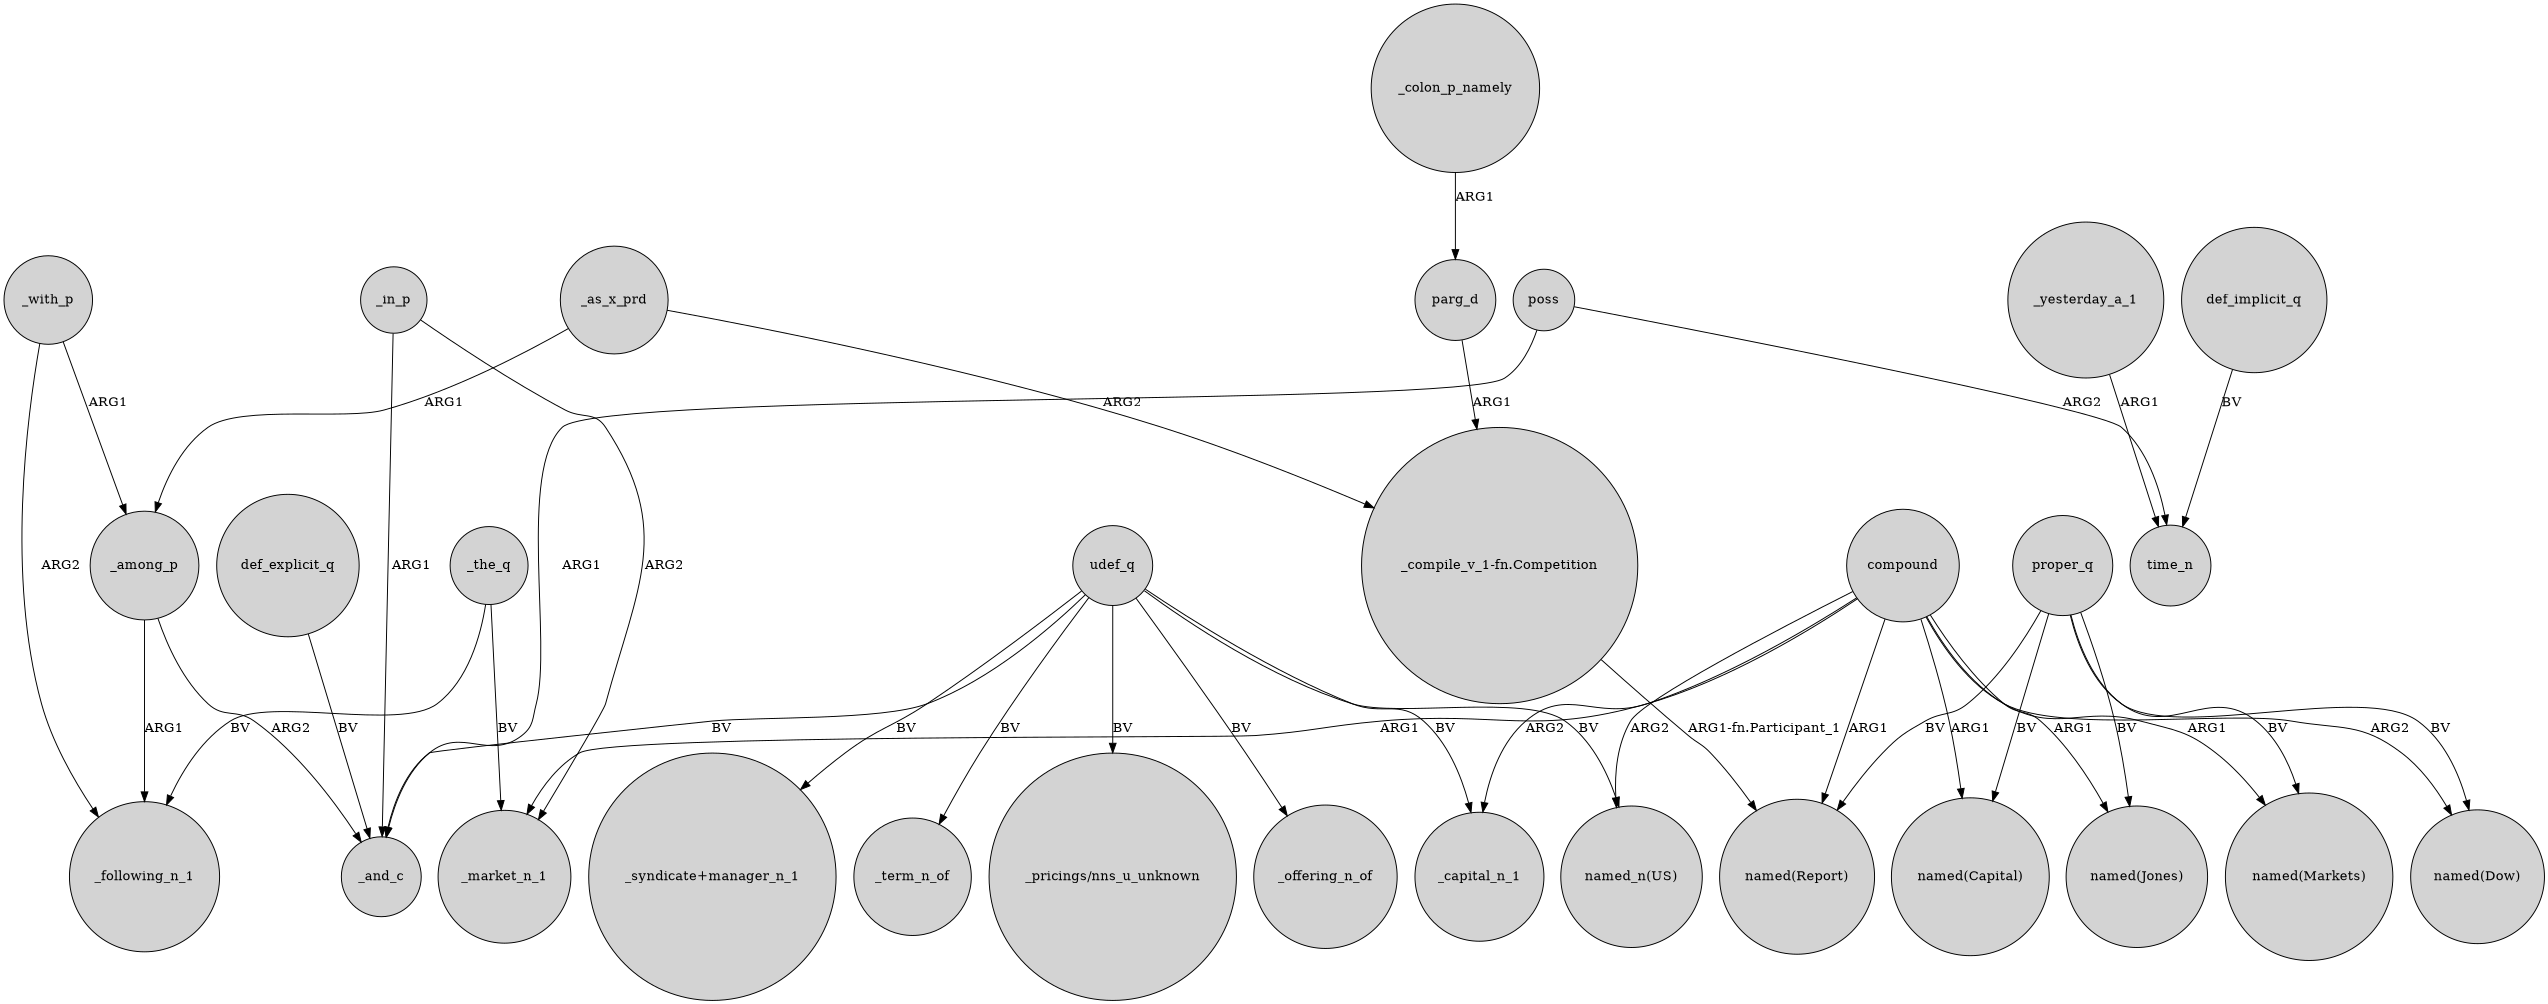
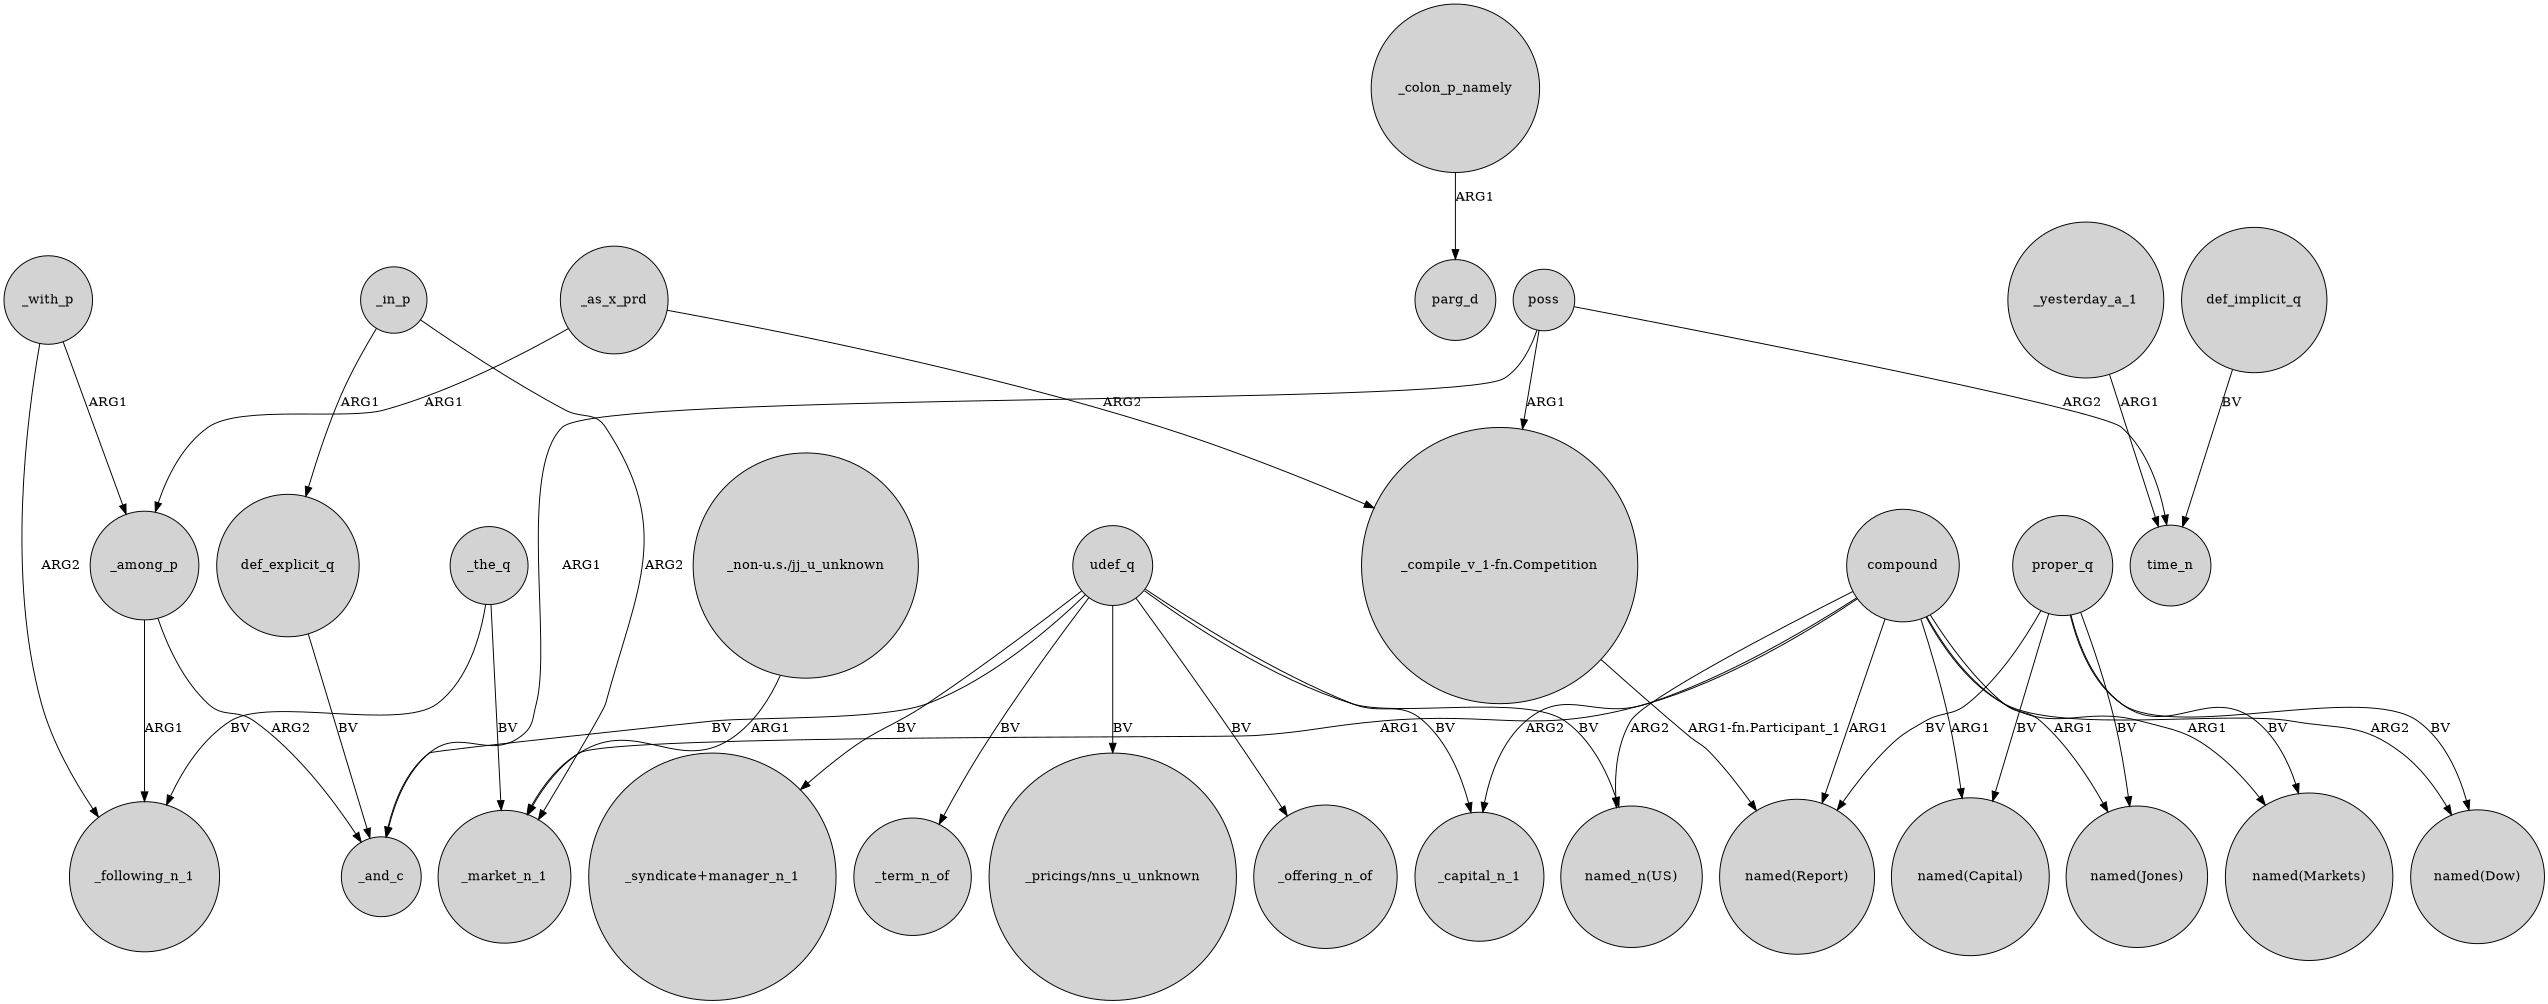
(1468, 378) -> (1532, 375)
none -> (806, 566)
(388, 580) -> (337, 405)
